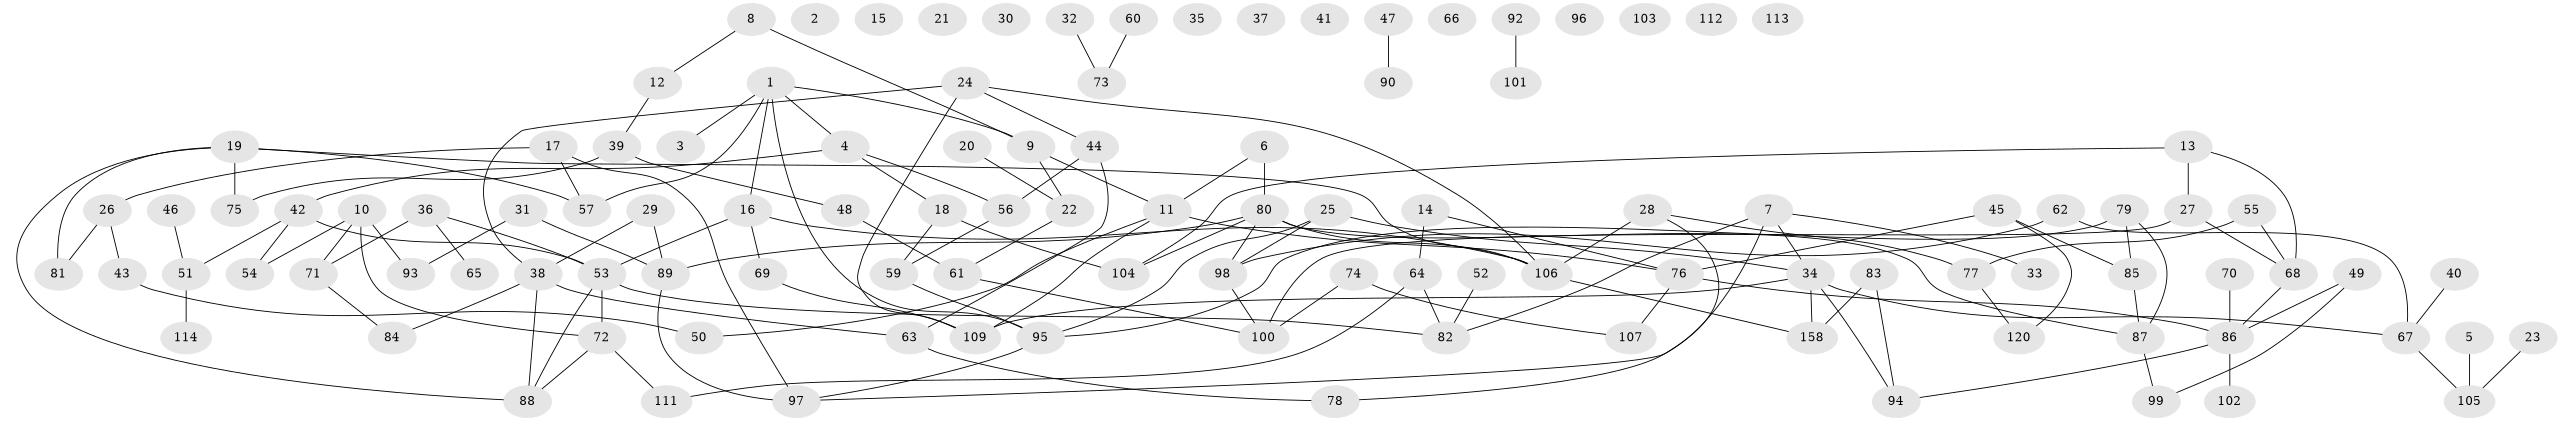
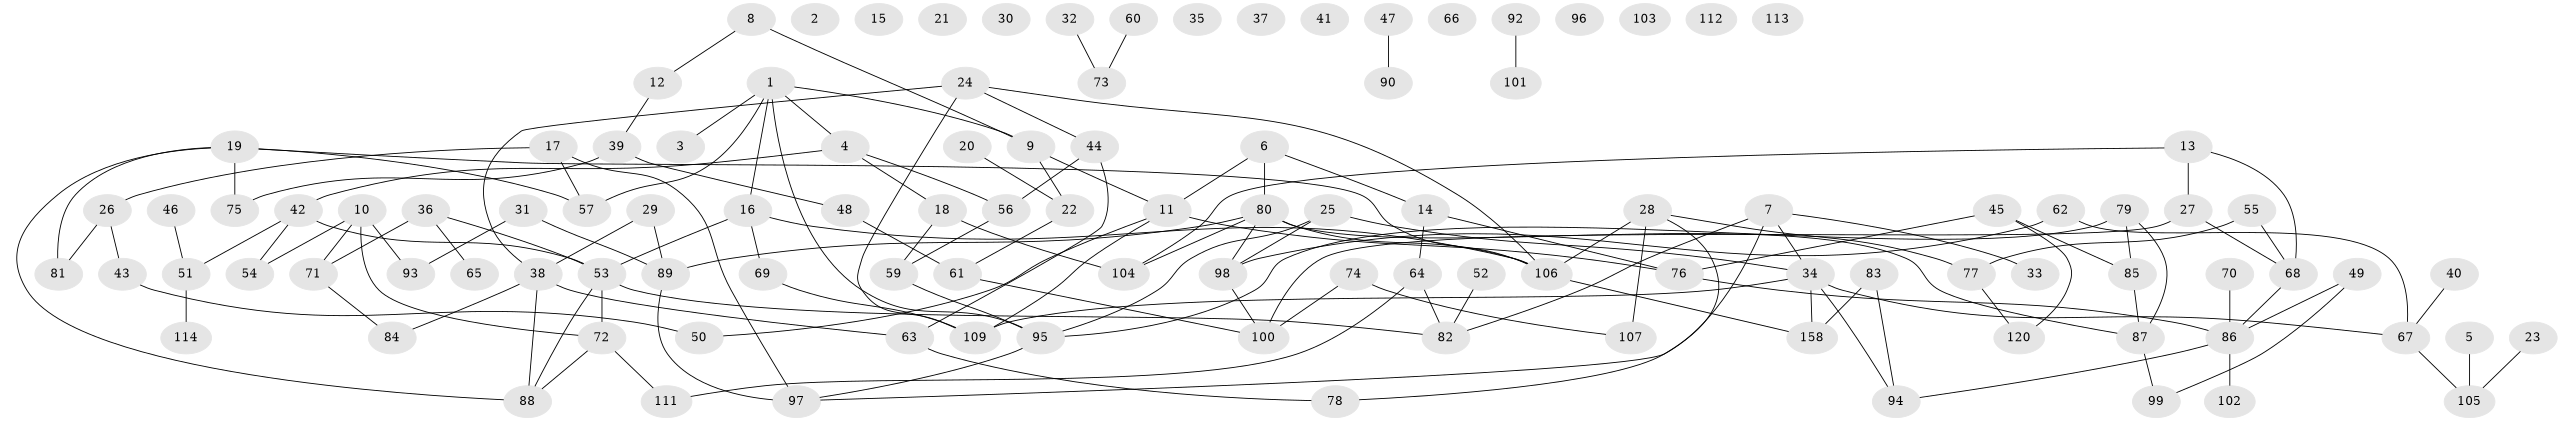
none -> (1355, 181)
(1655, 307) -> (1639, 274)
